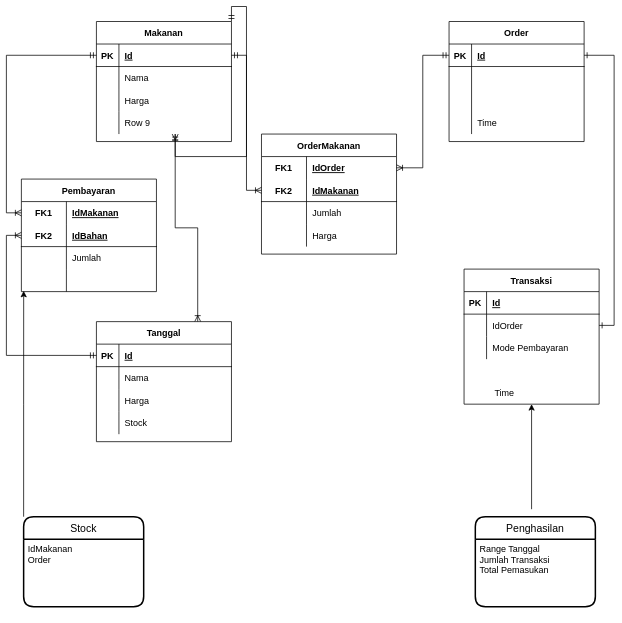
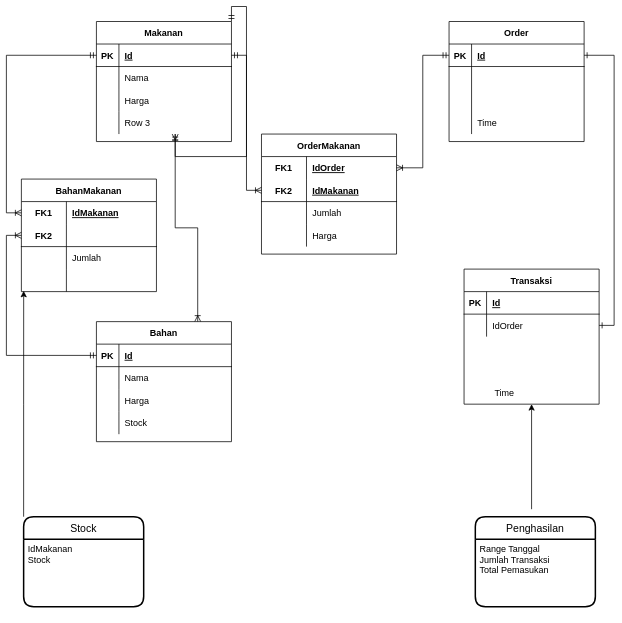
(136, 123) -> (136, 123)
(89, 191) -> (89, 191)
(111, 235) -> none
(164, 333) -> (164, 333)
(543, 348) -> none
(50, 549) -> (50, 549)
